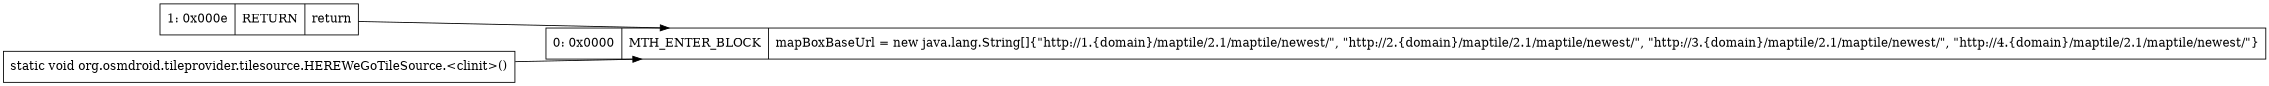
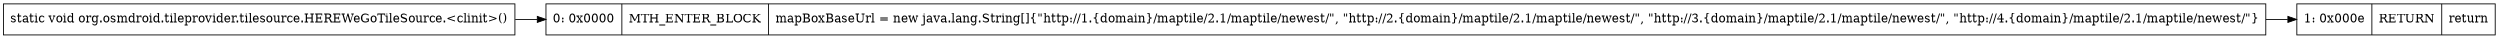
(509, 25) -> (2277, 19)
